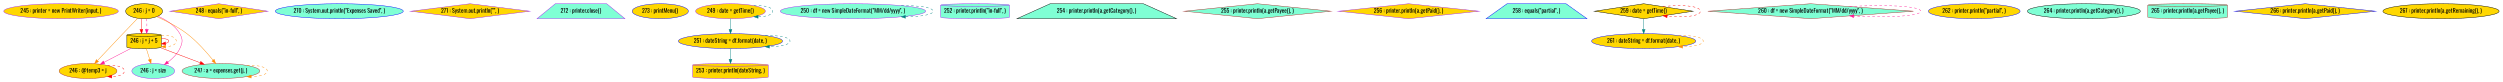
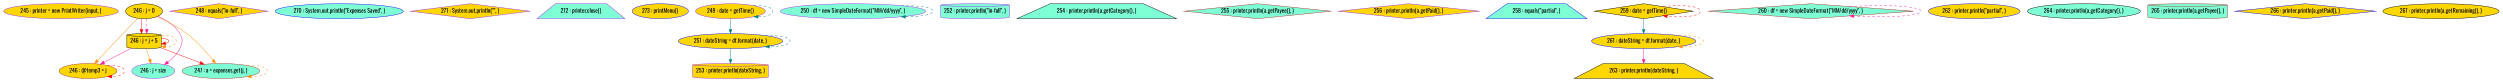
none -> (1644, 71)
